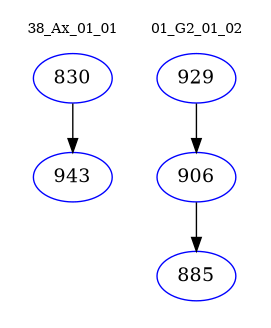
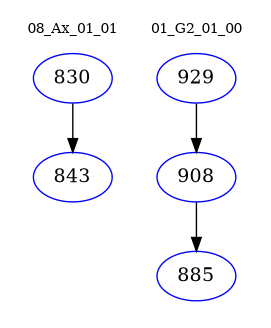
(73, 30) -> (73, 30)
(197, 30) -> (197, 30)
(73, 177) -> (73, 177)
(196, 177) -> (196, 177)
